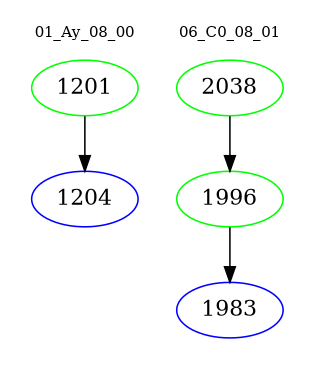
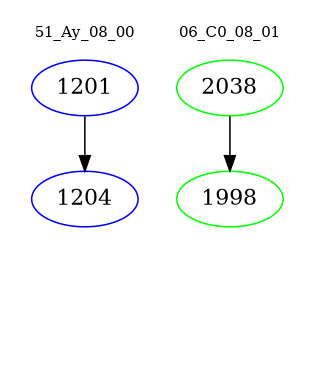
(85, 33) -> (85, 33)
(85, 88) -> (85, 88)
(230, 199) -> (230, 199)
(230, 310) -> none
